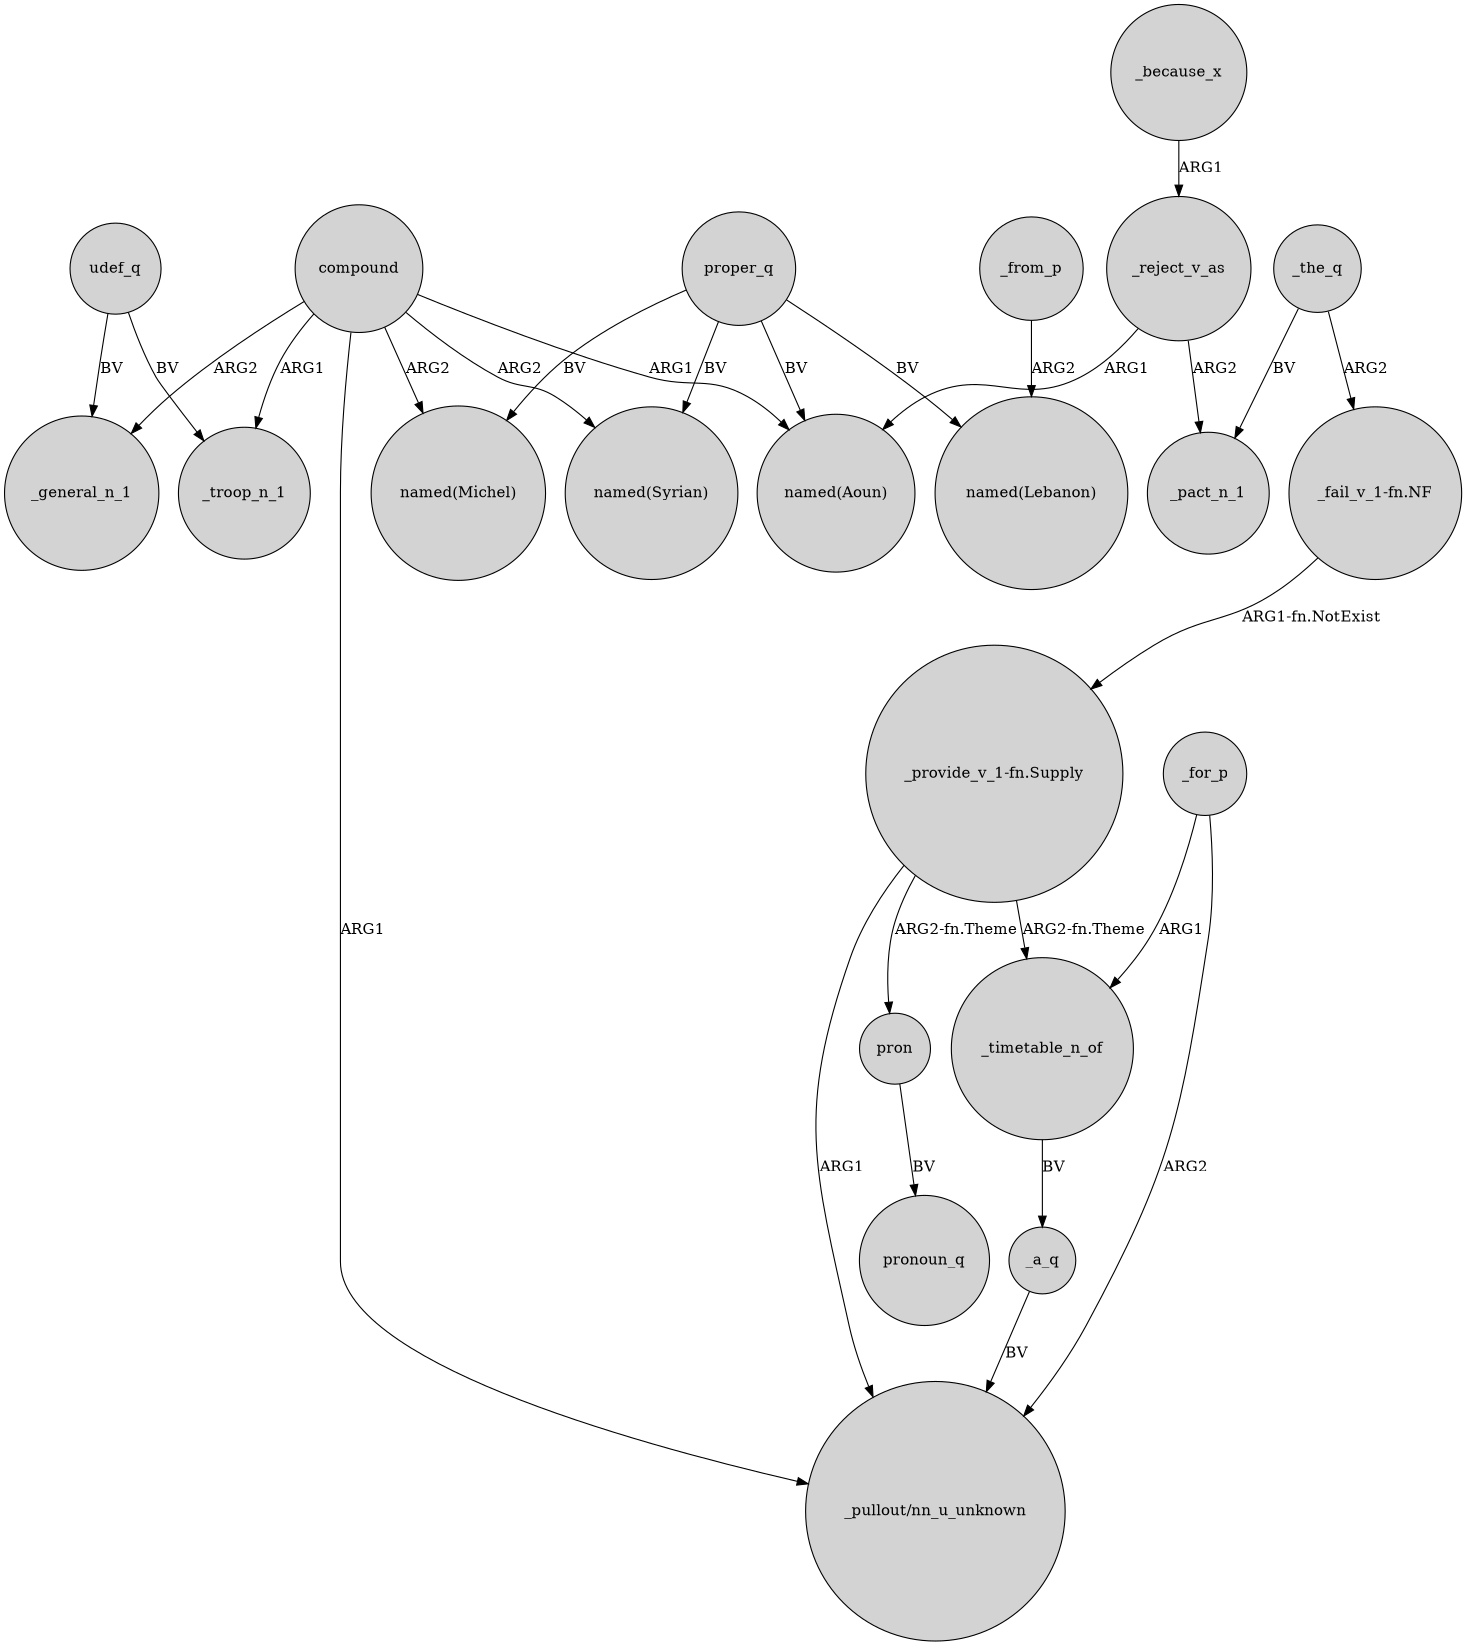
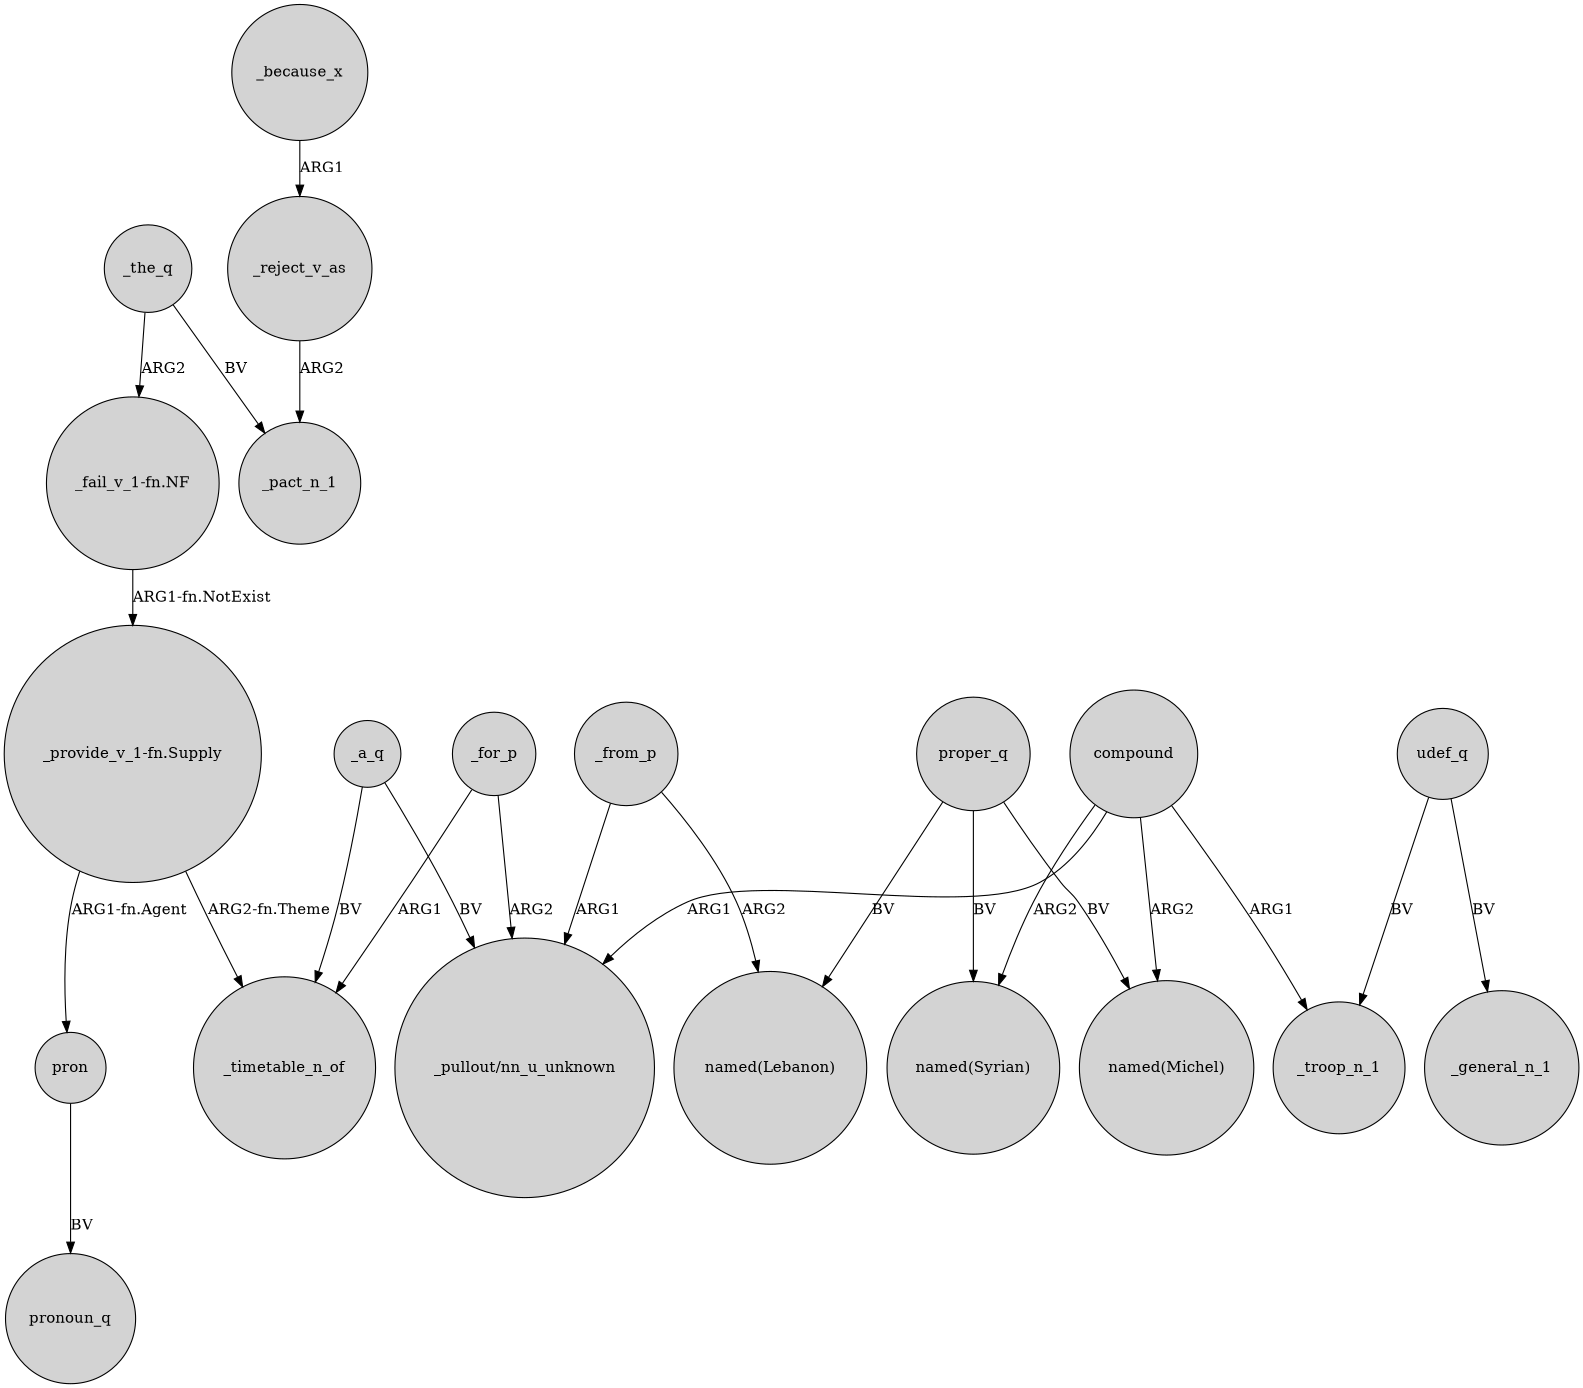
(218, 359) -> none
(836, 493) -> none
(956, 930) -> (130, 910)
(817, 1120) -> (589, 869)
(1042, 1178) -> (344, 880)
